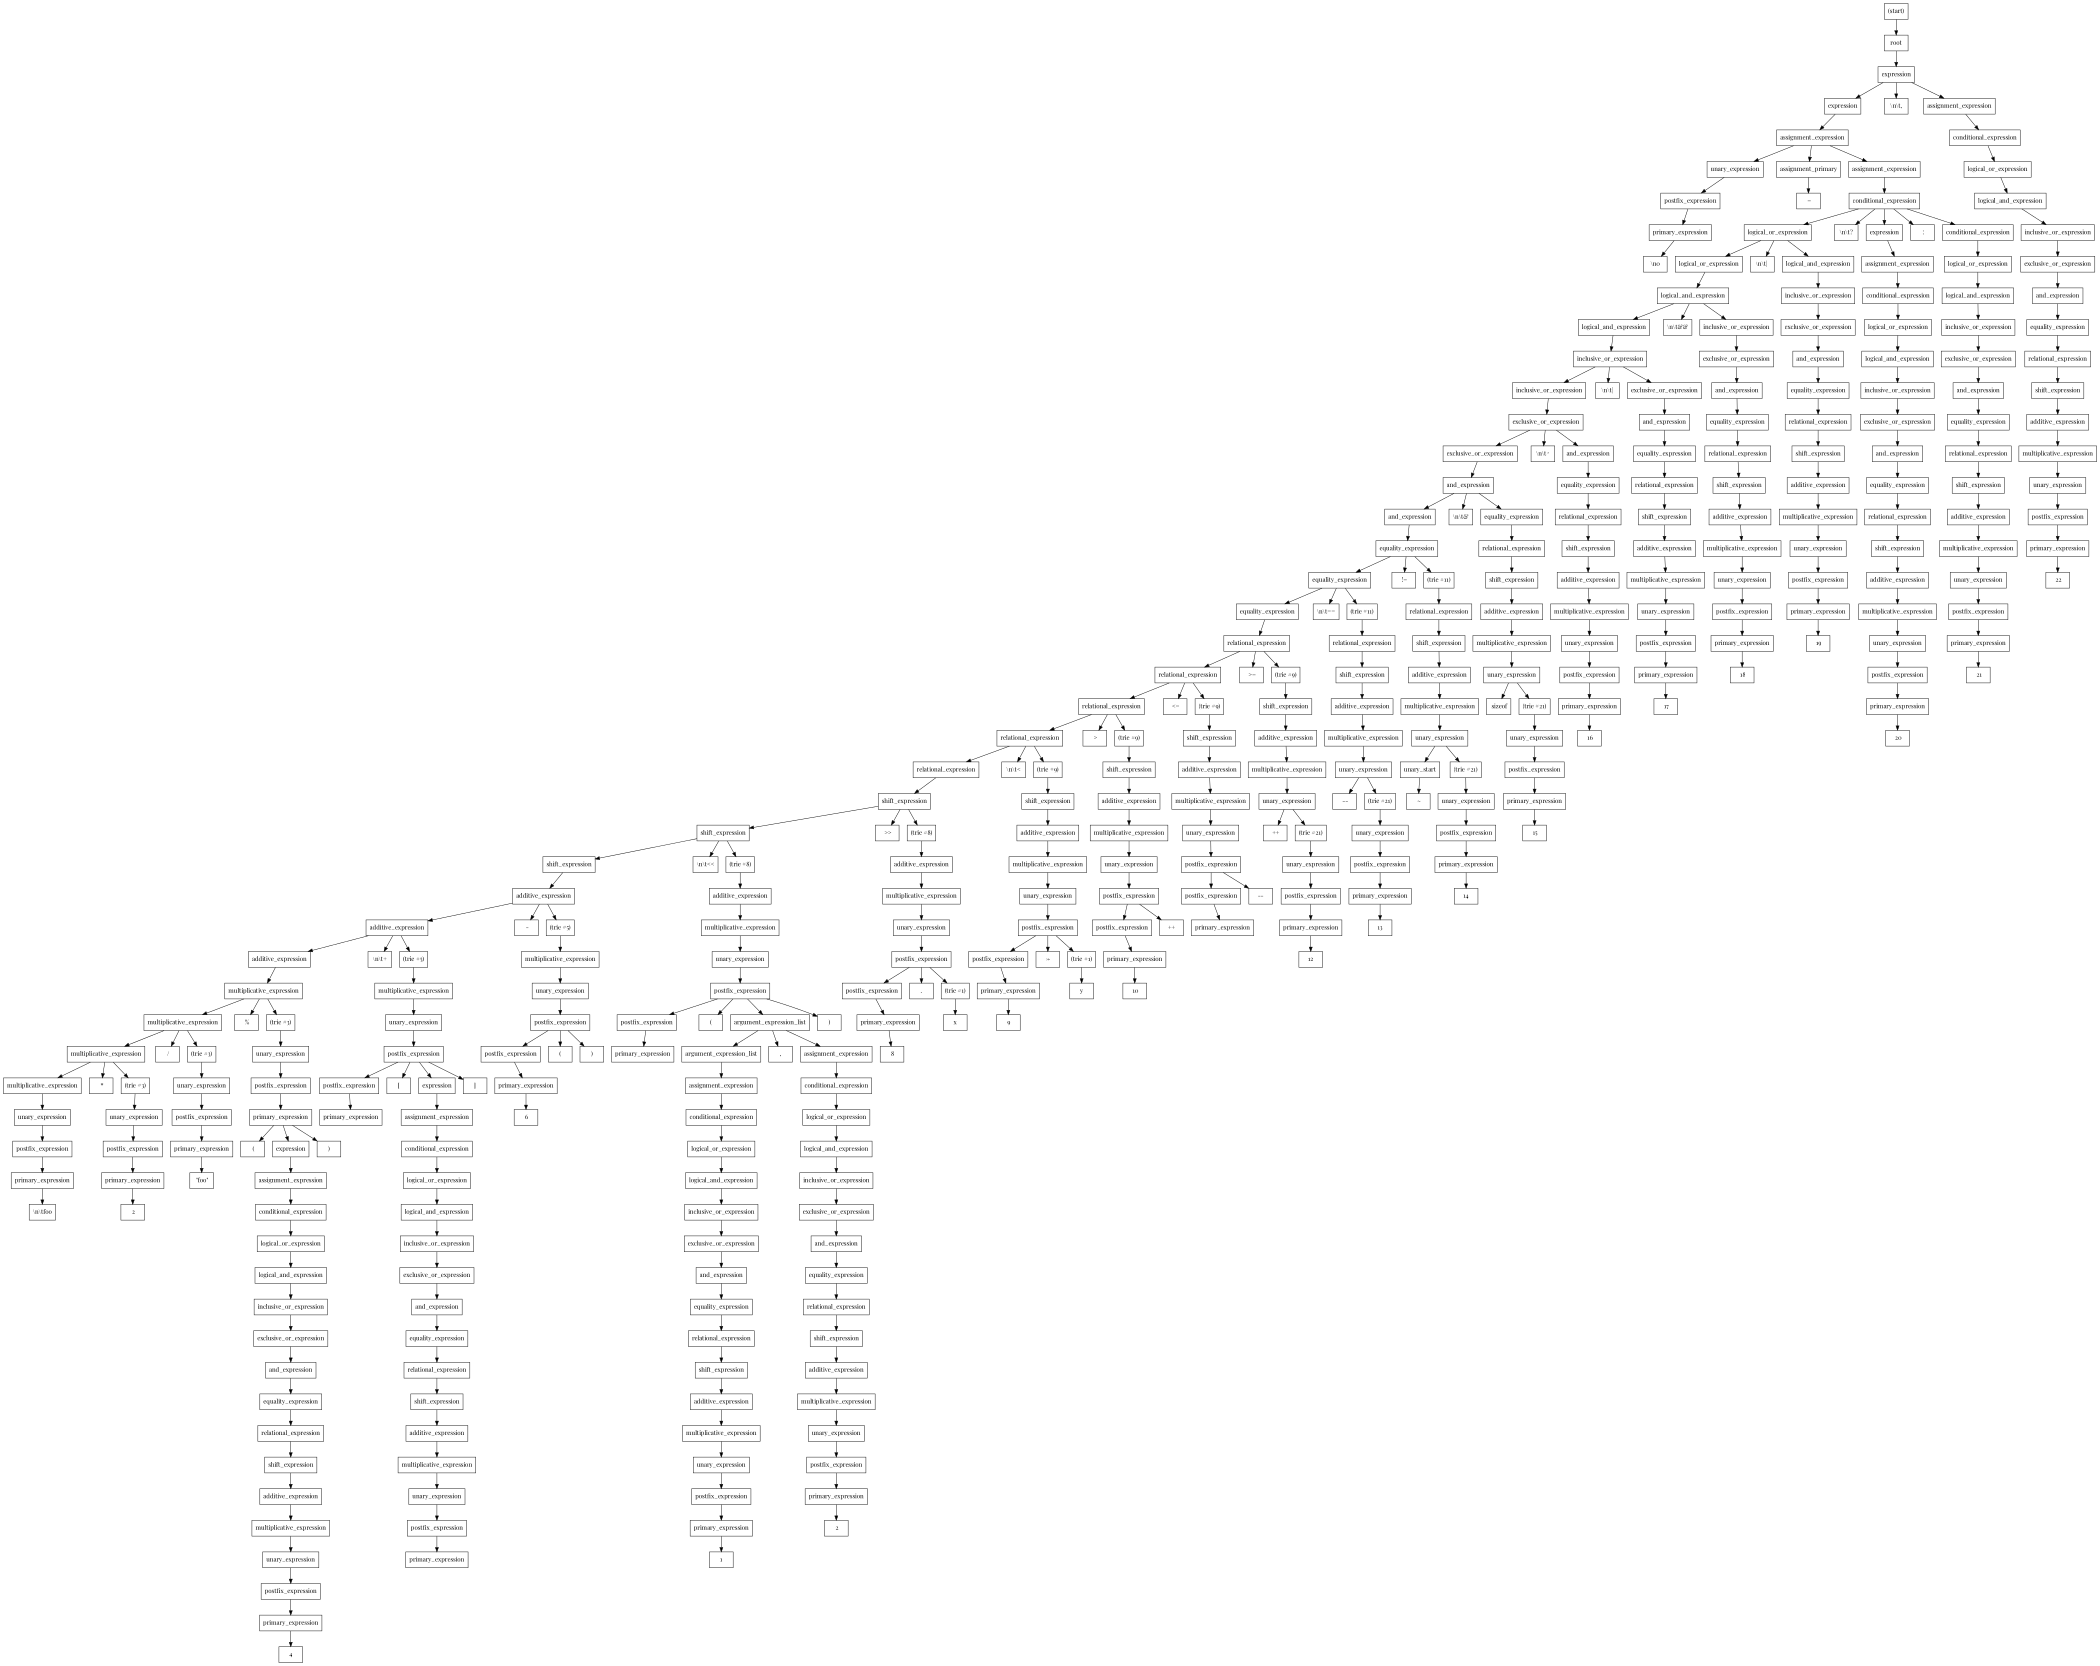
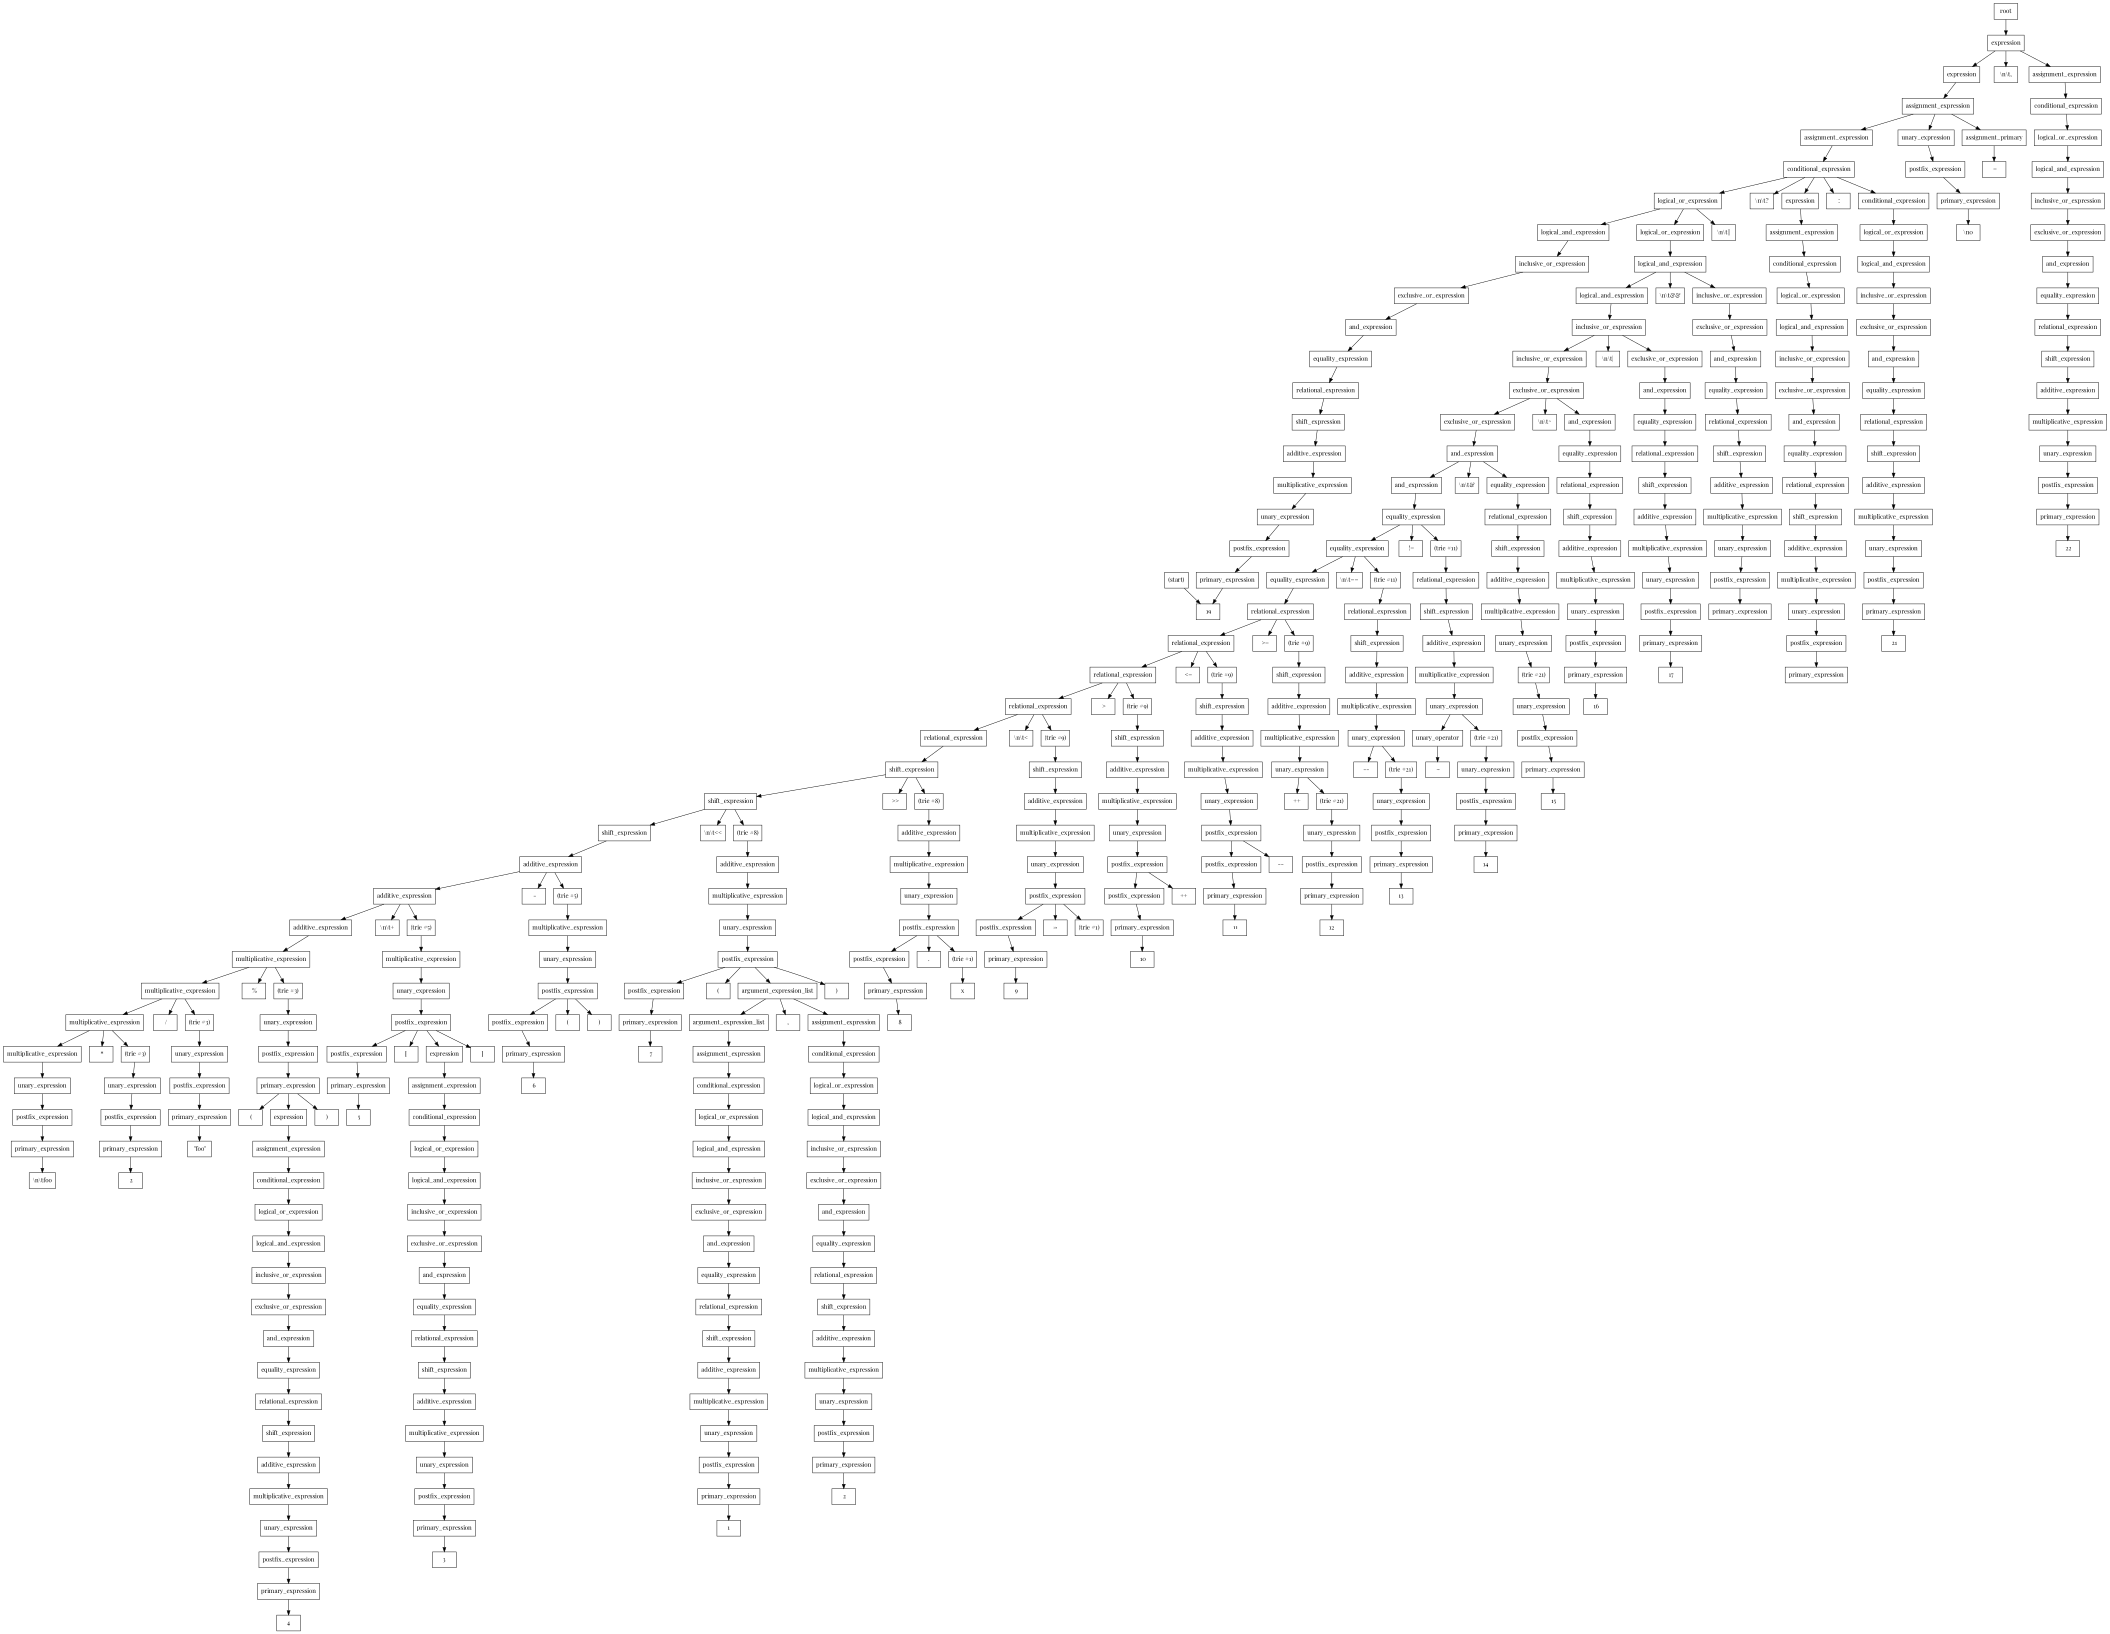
(1896, 25) -> (1191, 594)
(1742, 675) -> none
(1499, 707) -> none
(1898, 738) -> none
(1420, 770) -> (1438, 738)
none -> (1235, 928)
(1082, 991) -> none
none -> (650, 1054)
none -> (358, 1117)
none -> (444, 1560)
